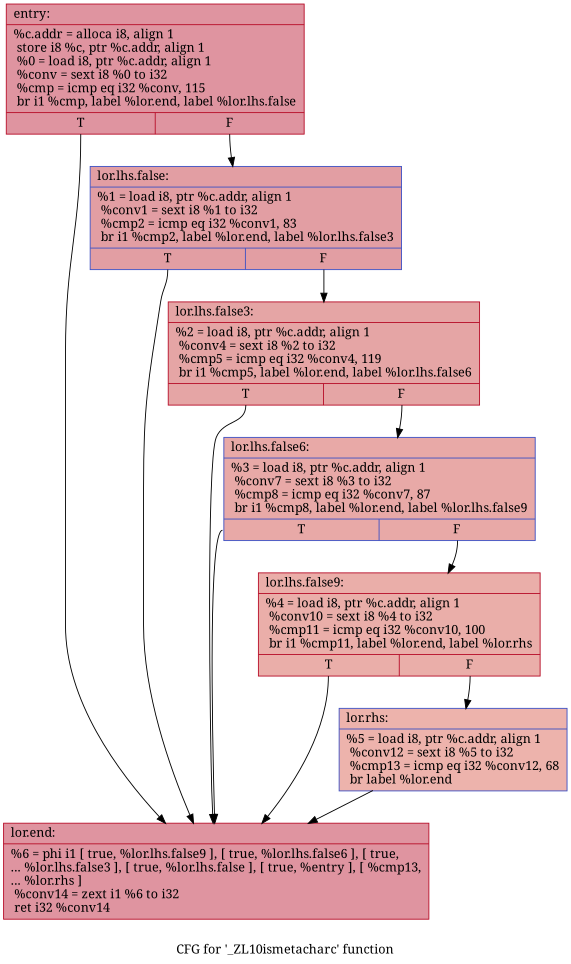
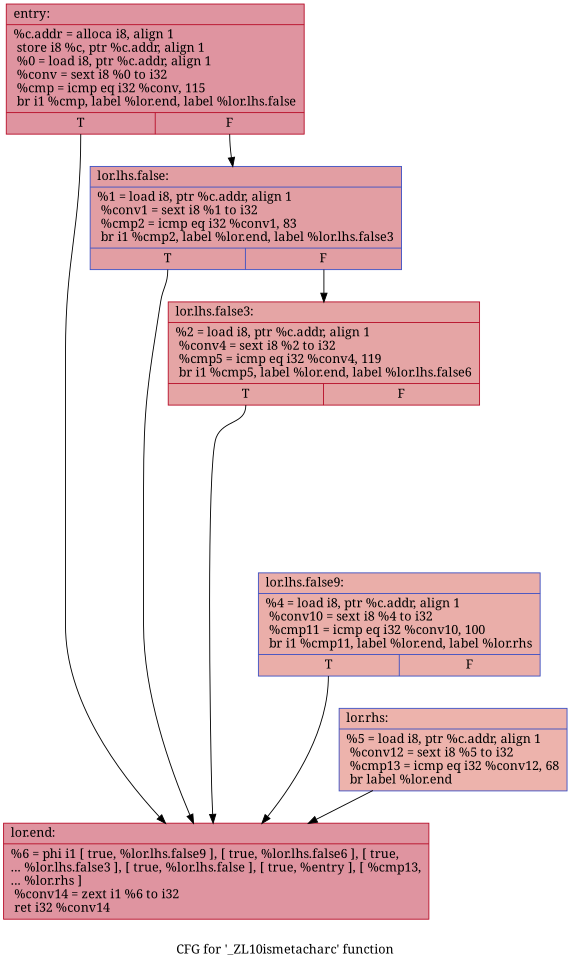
(380, 489) -> none
(399, 624) -> (399, 624)
(469, 688) -> none
